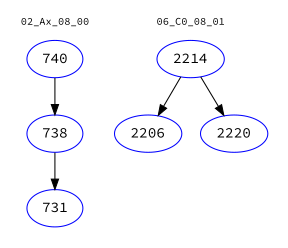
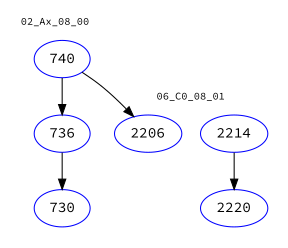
(172, 92) -> (114, 97)
(55, 134) -> (62, 134)
(55, 208) -> (62, 208)
